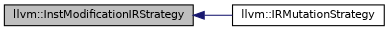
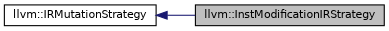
(218, 15) -> (181, 15)
